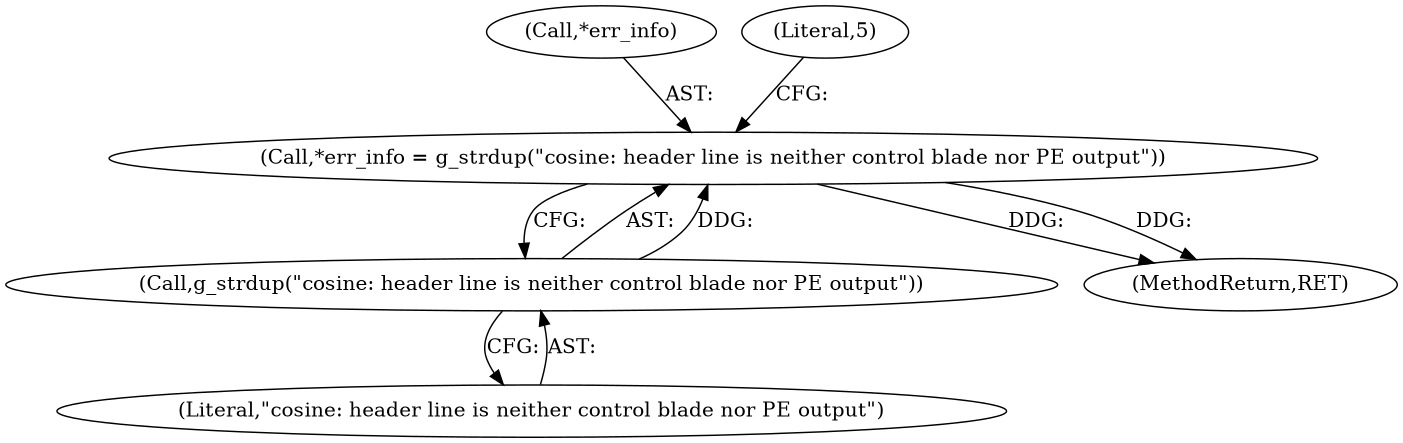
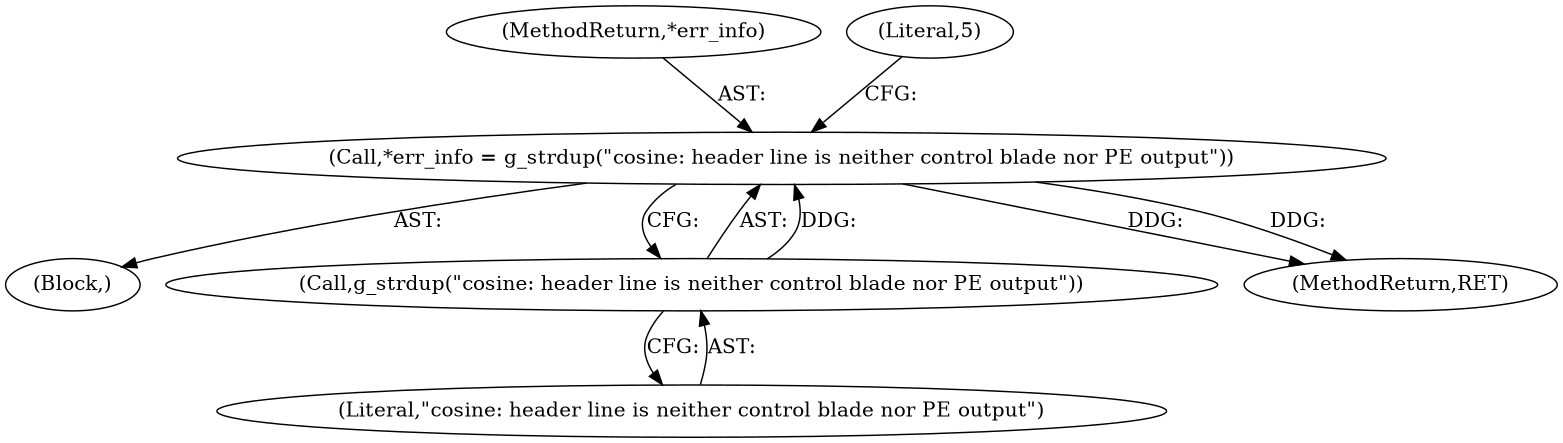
(601, 32) -> (634, 32)
none -> (73, 285)
